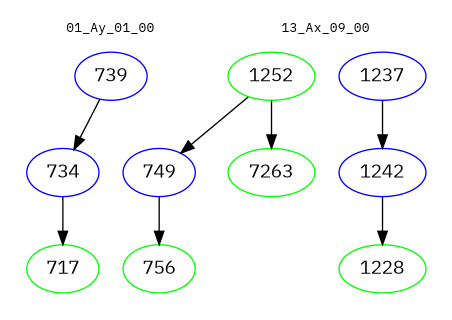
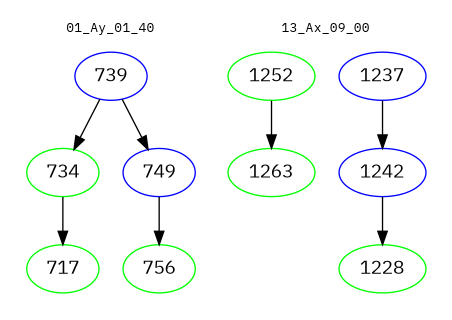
(111, 29) -> (111, 29)
(226, 116) -> (132, 118)
(63, 173) -> (63, 173)
(272, 173) -> (272, 173)
